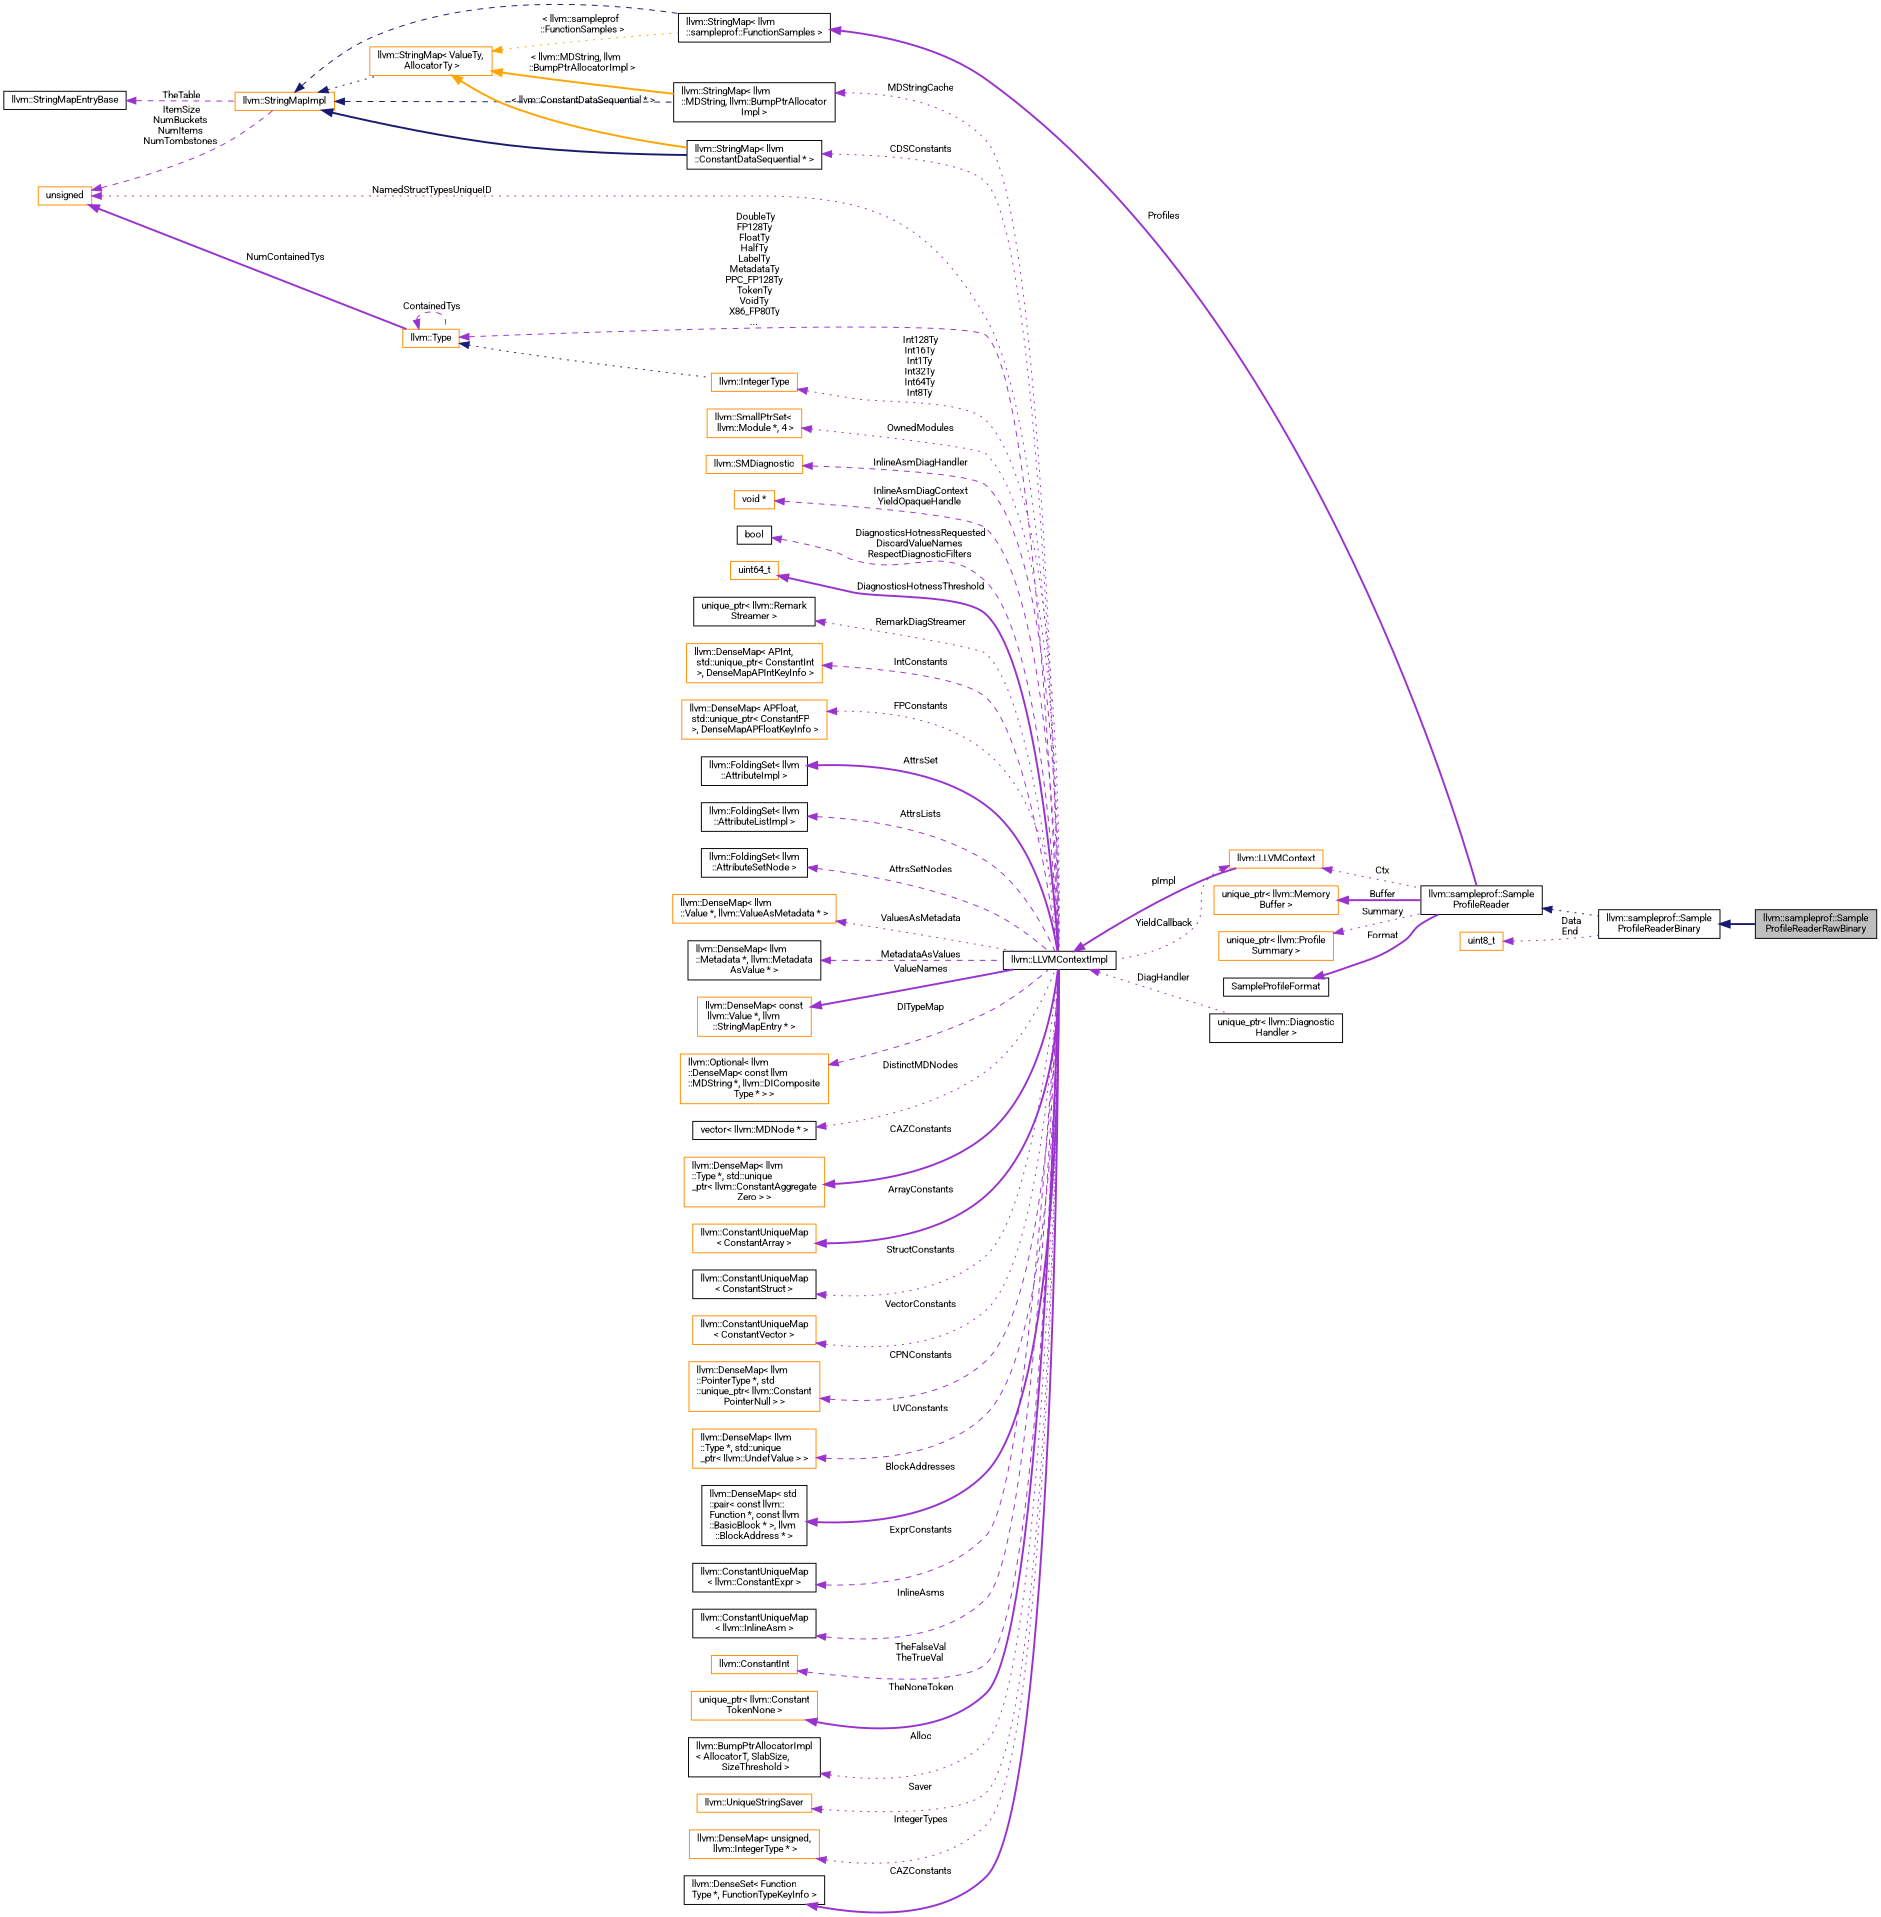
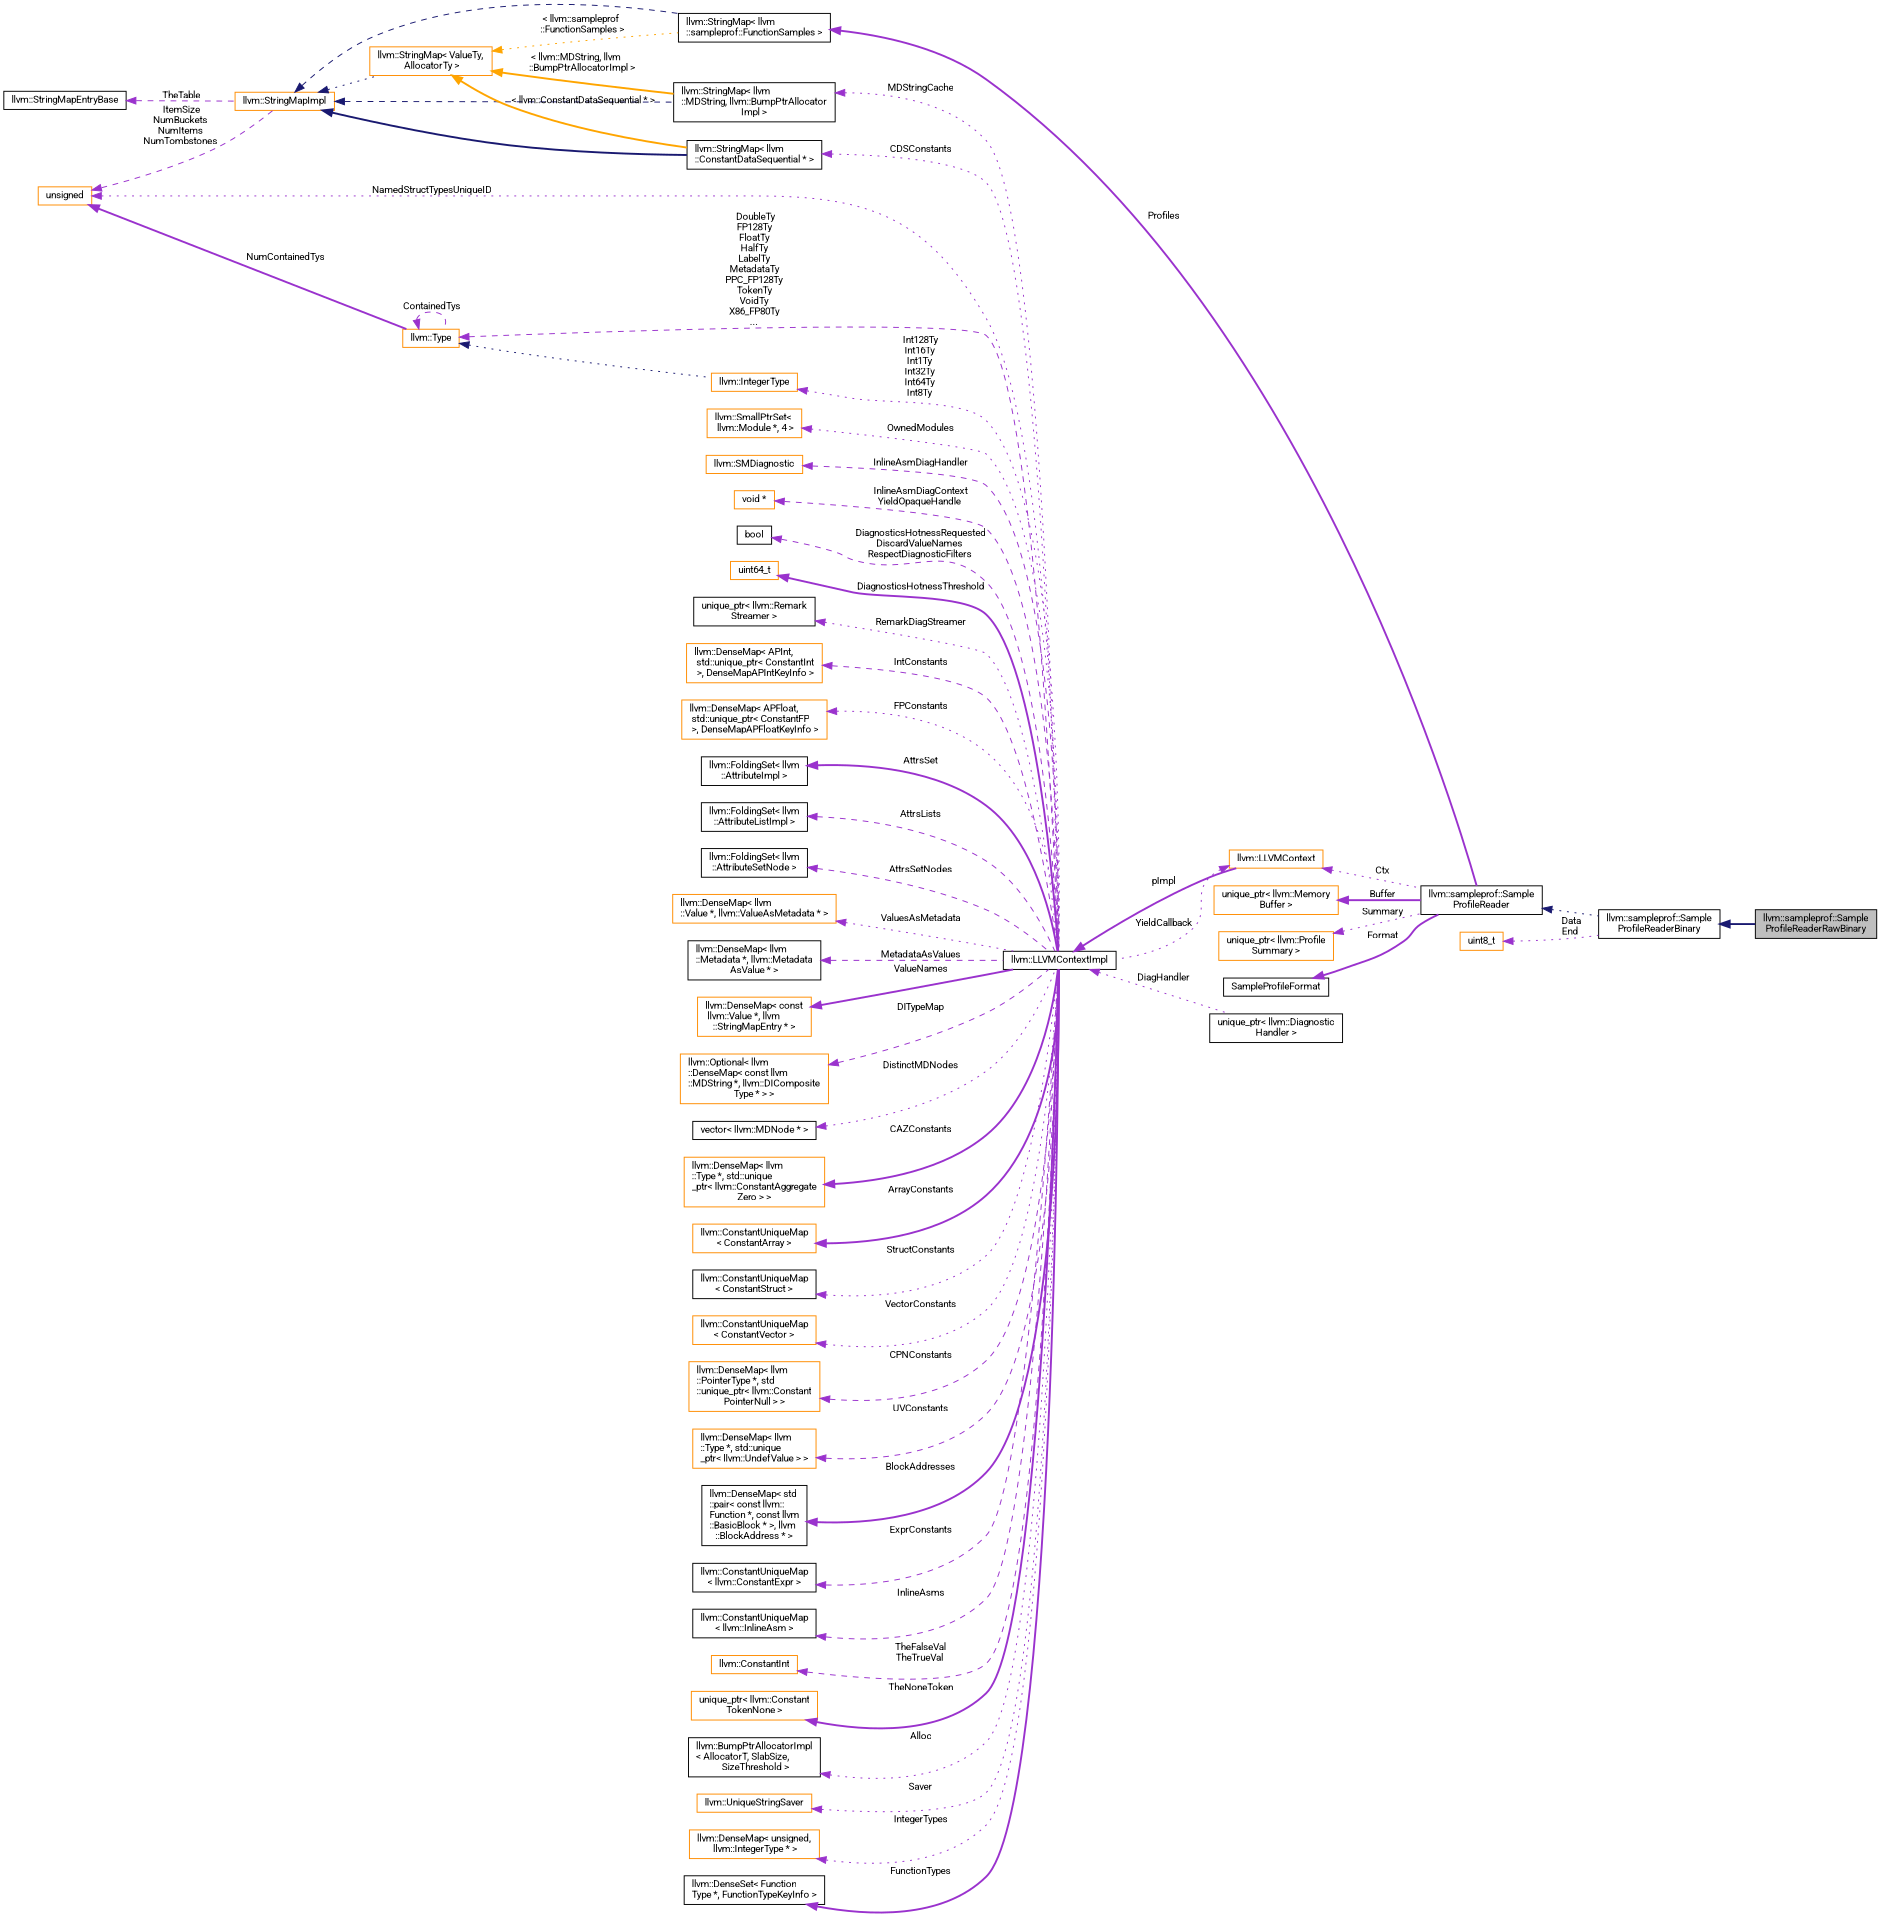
(920, 1872) -> (920, 1872)
